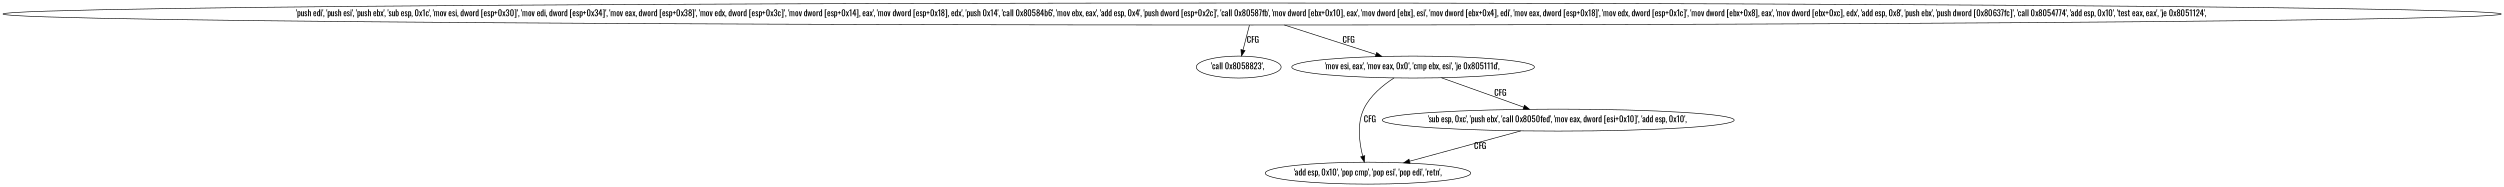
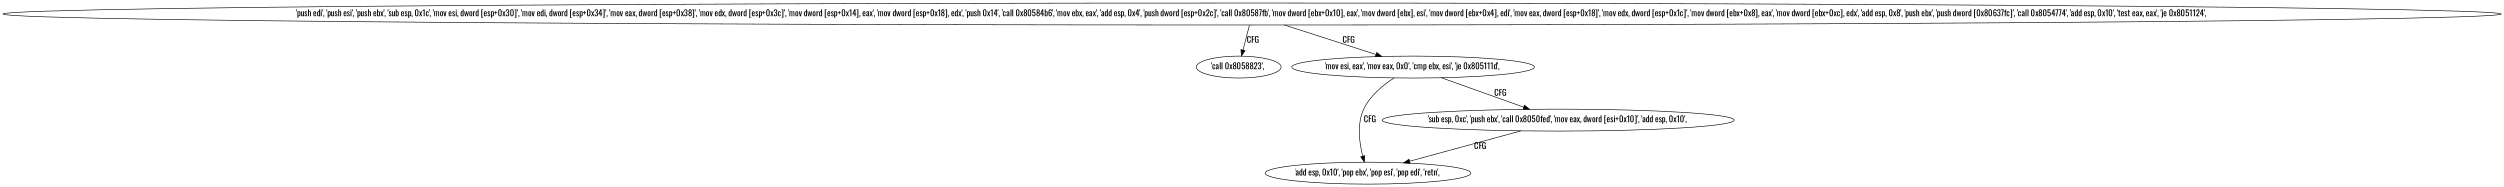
(1368, 173) -> (1368, 173)
